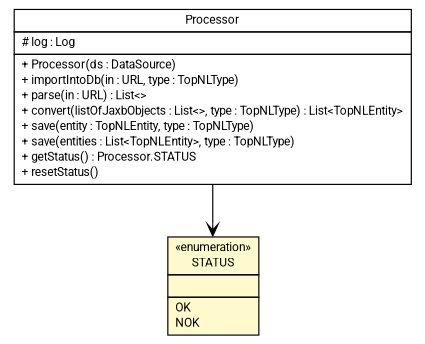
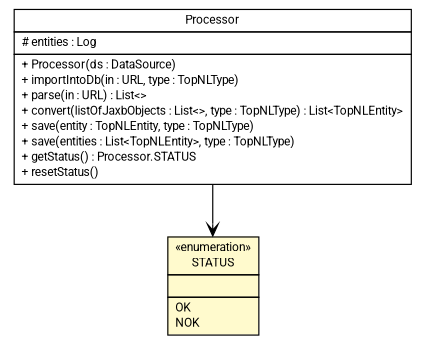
(48, 43) -> (59, 43)
